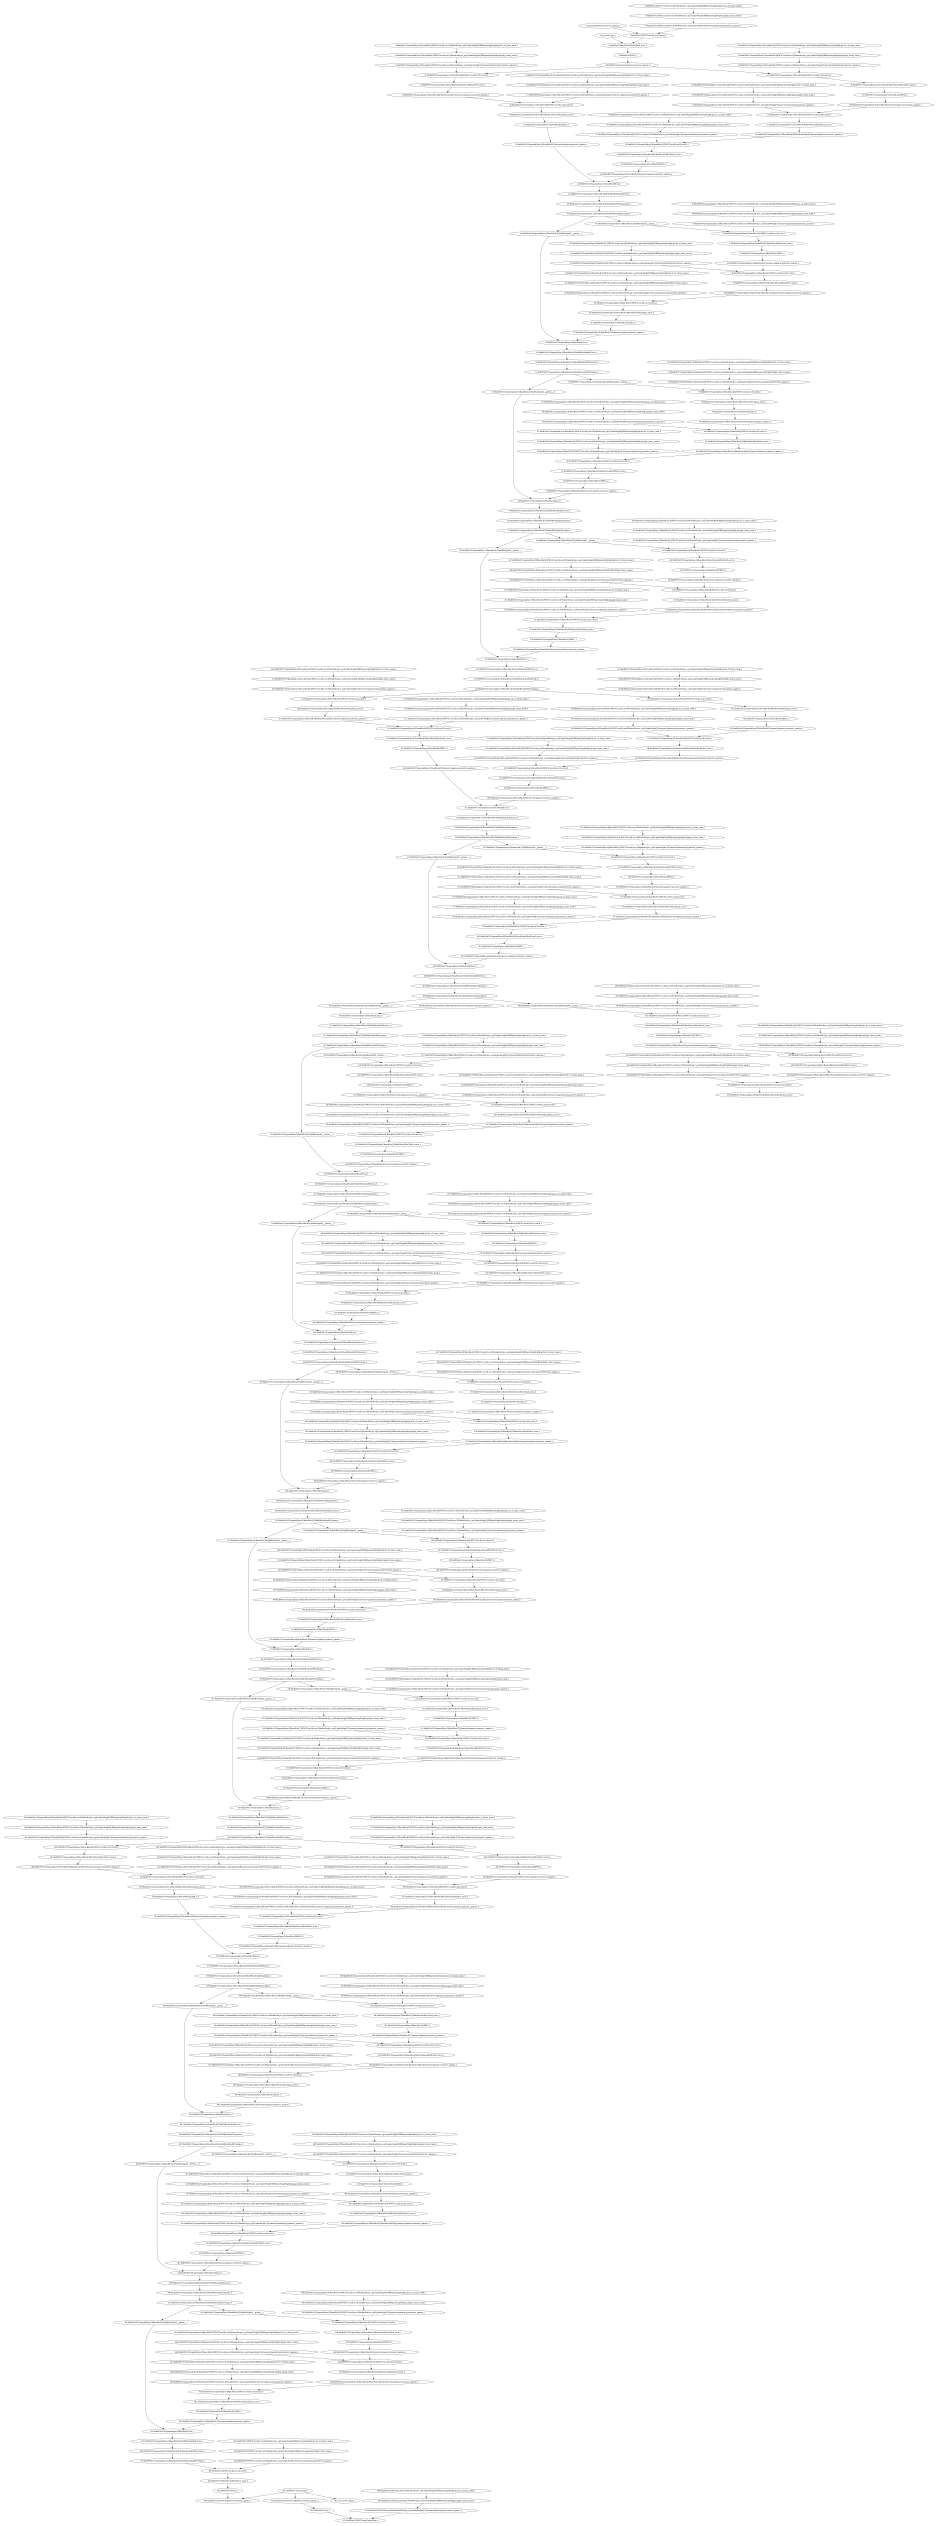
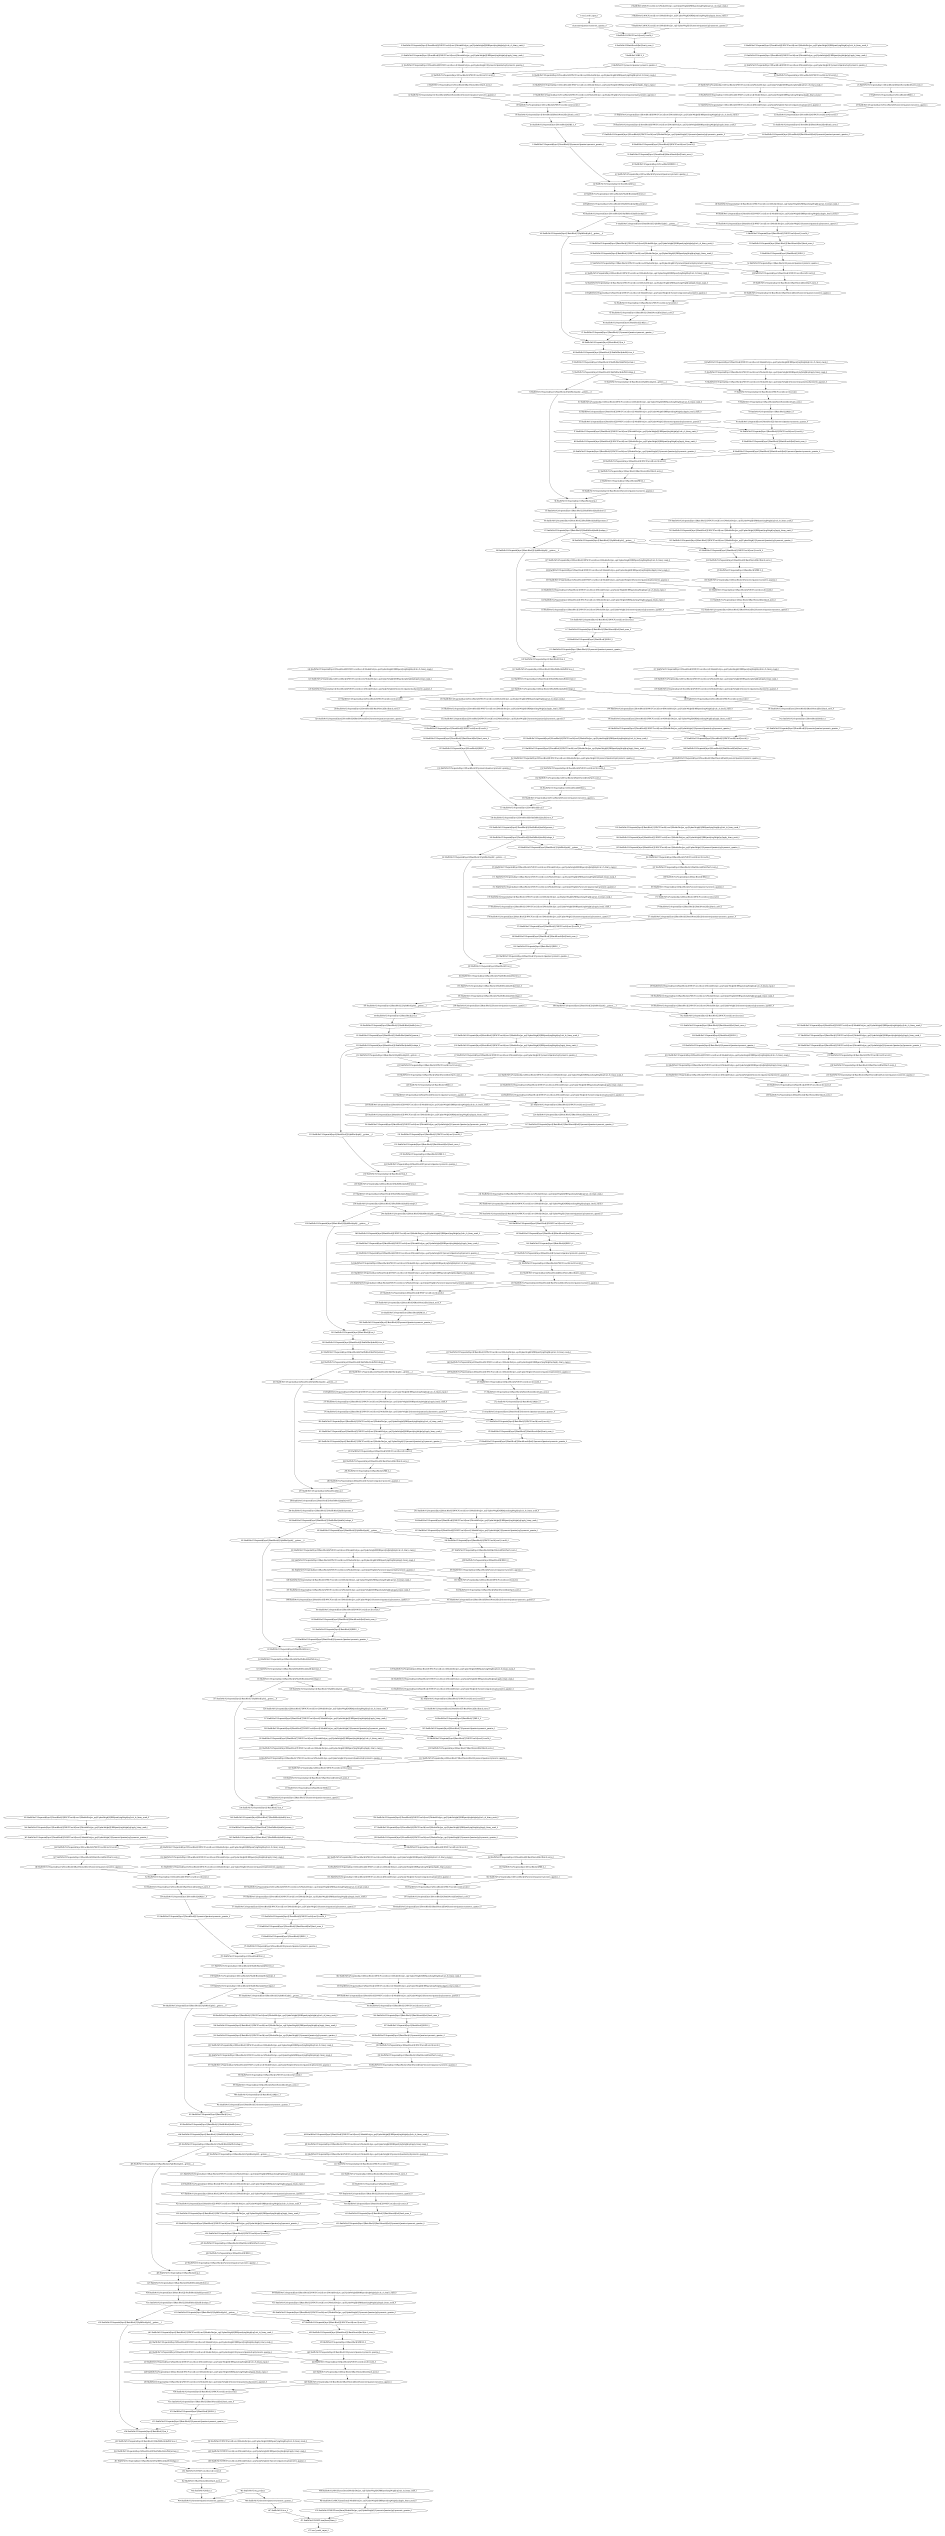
(617, 40) -> (589, 20)
(319, 2496) -> (318, 2525)
